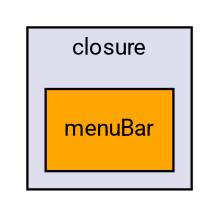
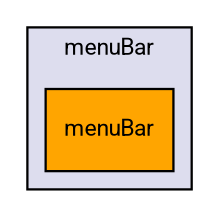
(110, 49) -> (110, 49)
